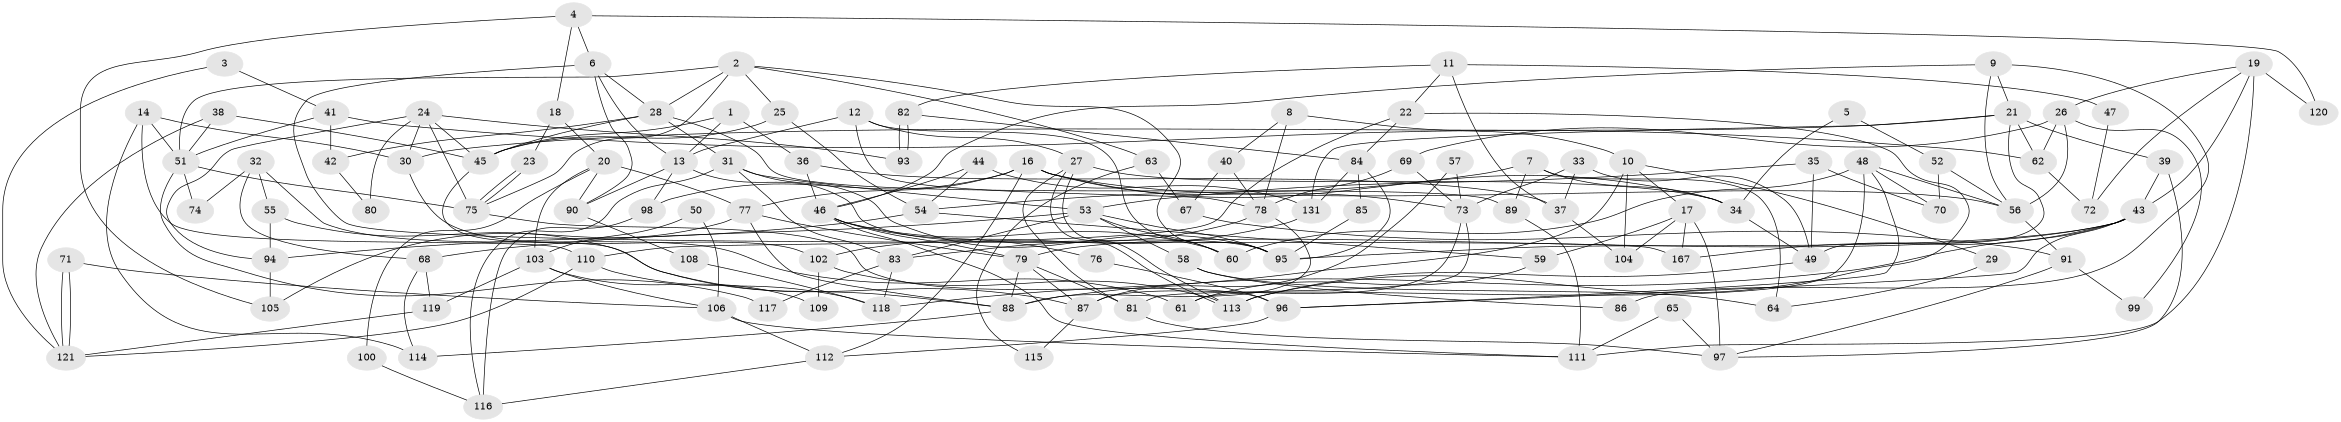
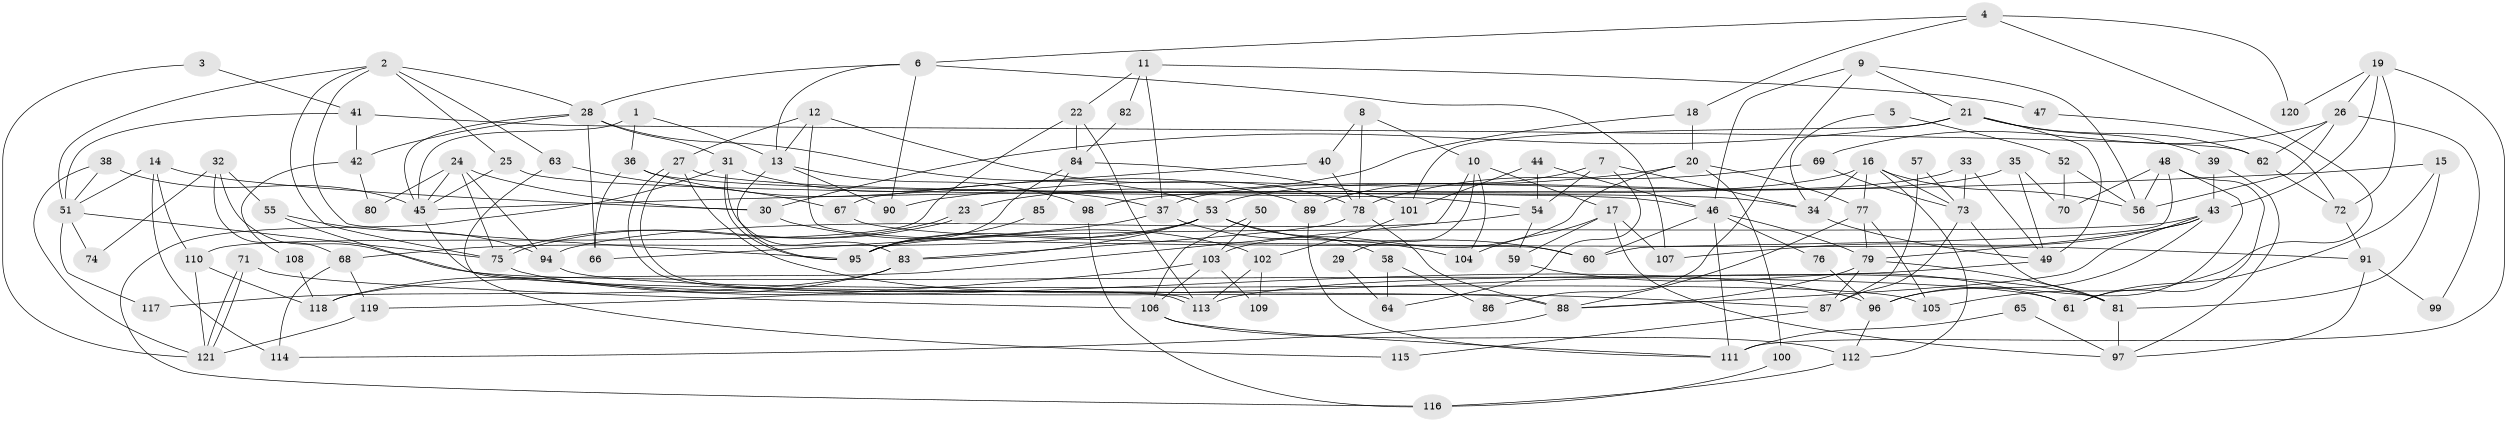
(904, 162) -> none
none -> (2441, 162)
(1311, 211) -> (1409, 211)
(631, 235) -> (247, 197)
(2041, 235) -> (2351, 231)
none -> (595, 260)
(1681, 260) -> (1665, 260)
